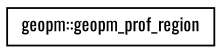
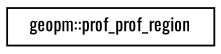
(111, 27) -> (111, 27)
